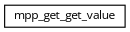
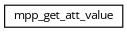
(65, 16) -> (64, 16)
